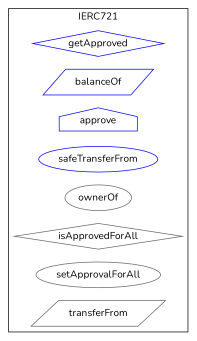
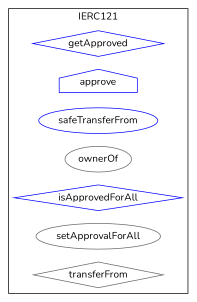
(98, 17) -> (98, 17)
(98, 82) -> none
(98, 236) -> (98, 198)
(98, 313) -> (98, 275)
